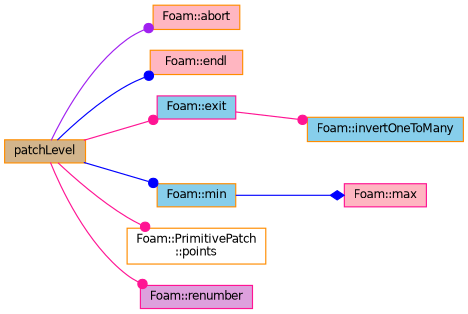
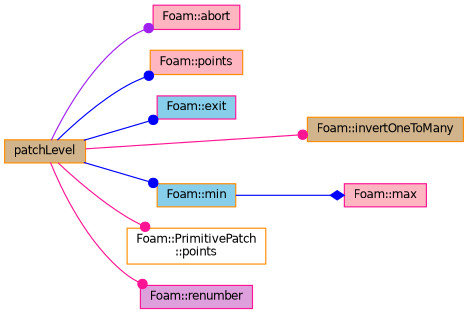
(196, 17) -> (196, 17)
(196, 62) -> (196, 62)
(267, 116) -> (192, 142)
(385, 129) -> (385, 129)
(116, 131) -> (116, 131)
